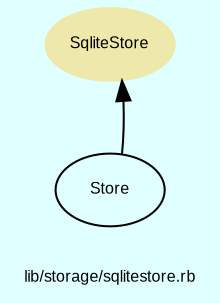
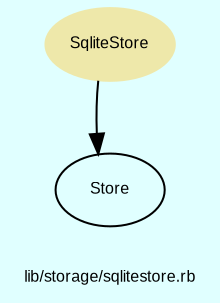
(124, 128) -> (97, 107)
